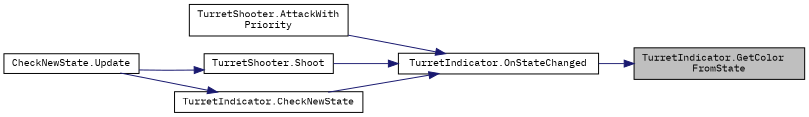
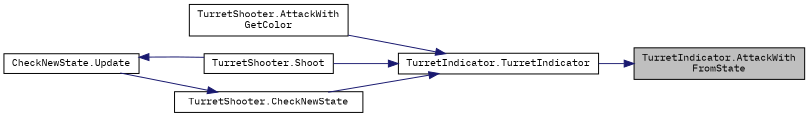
(269, 20) -> (269, 20)
(498, 64) -> (498, 64)
(719, 64) -> (719, 64)
(167, 70) -> (177, 57)
(269, 102) -> (269, 102)
